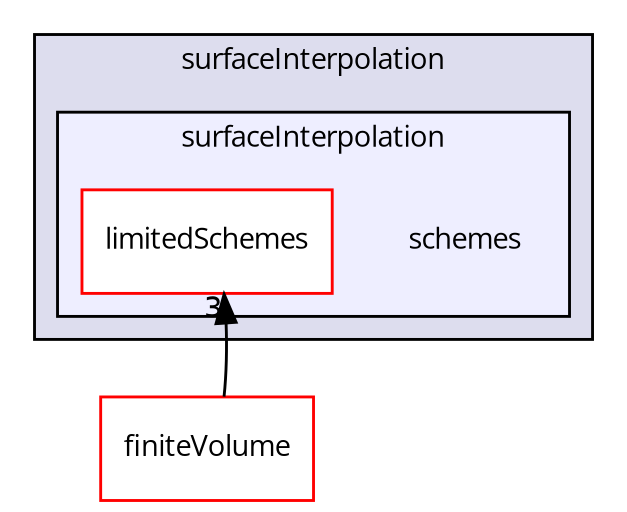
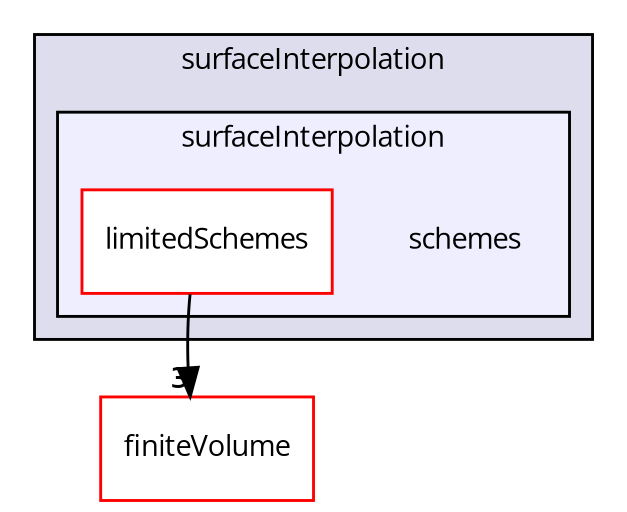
(226, 360) -> (188, 331)
